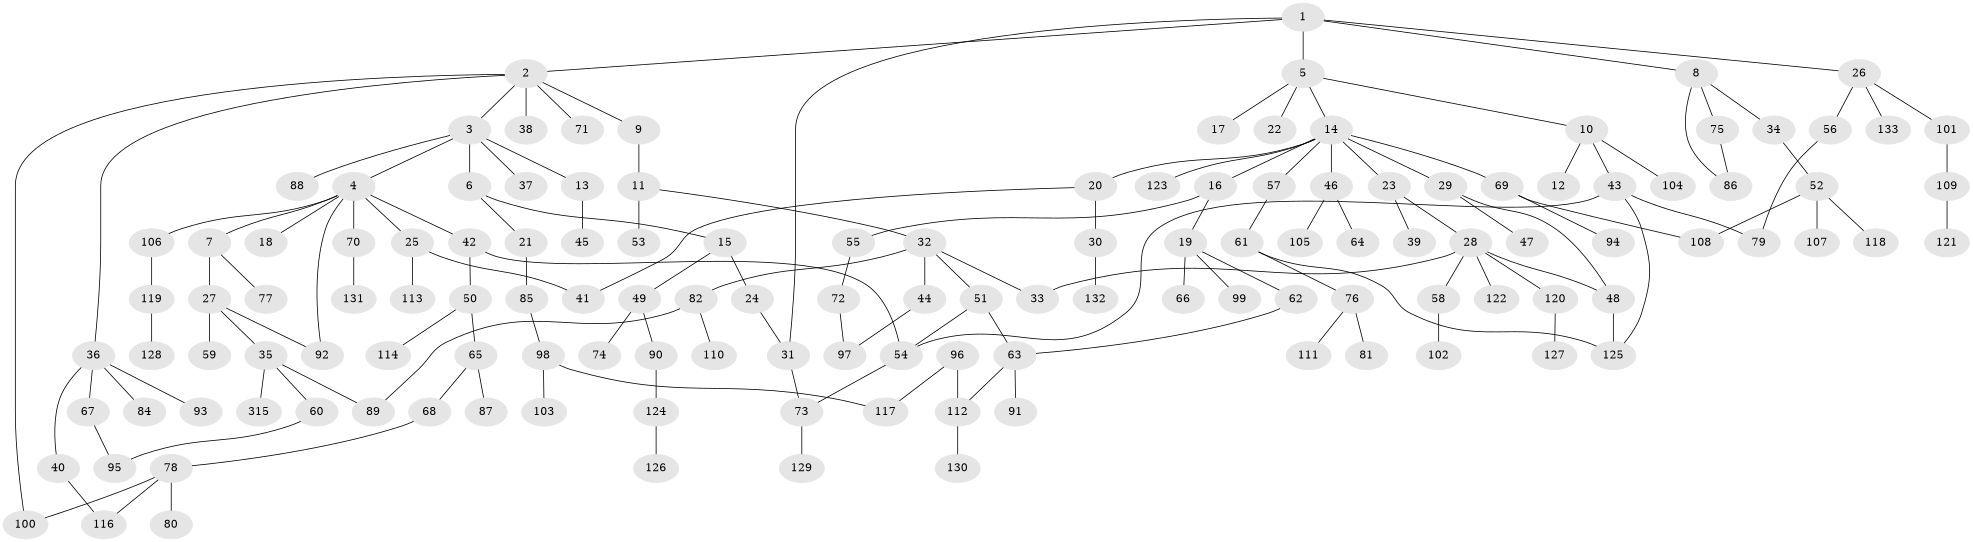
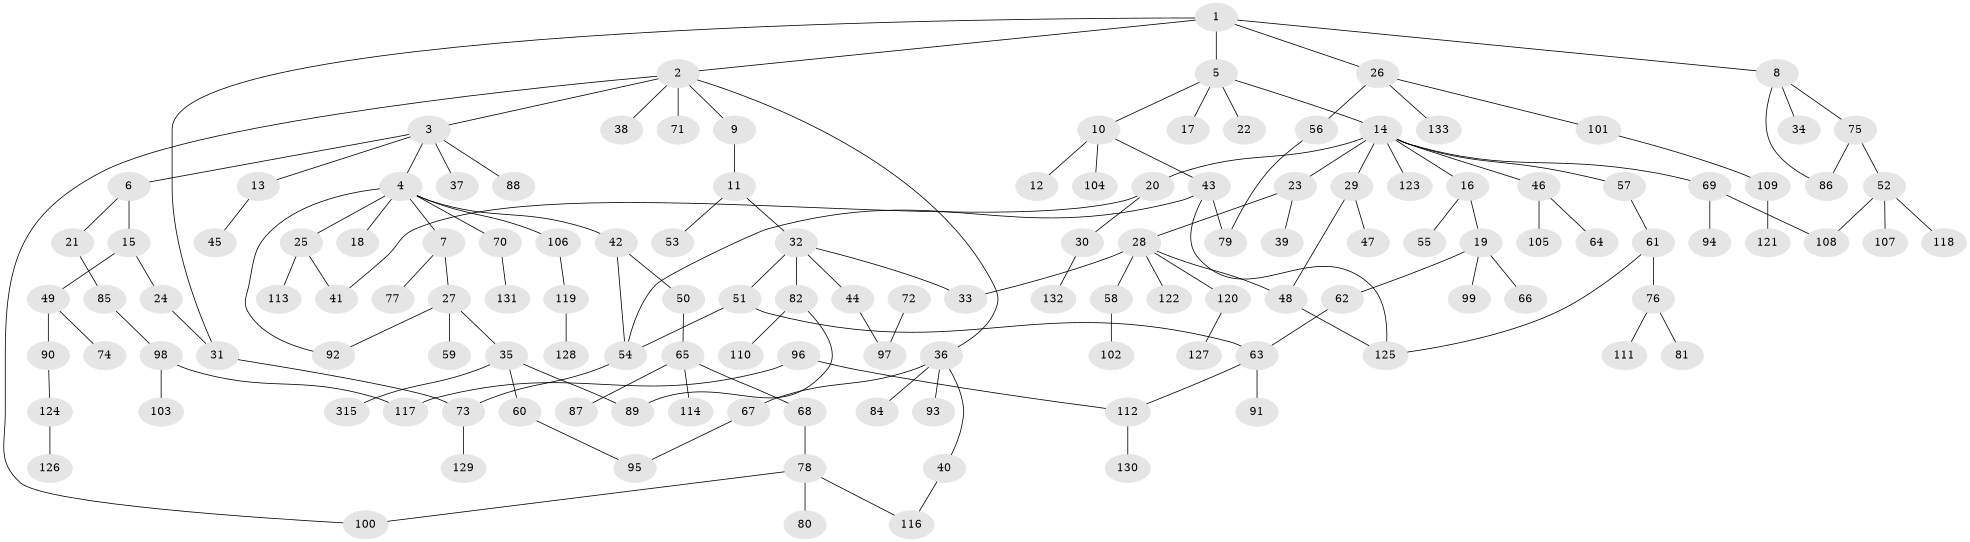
(1794, 157) -> (1870, 158)
(846, 271) -> none
(429, 327) -> (686, 380)
